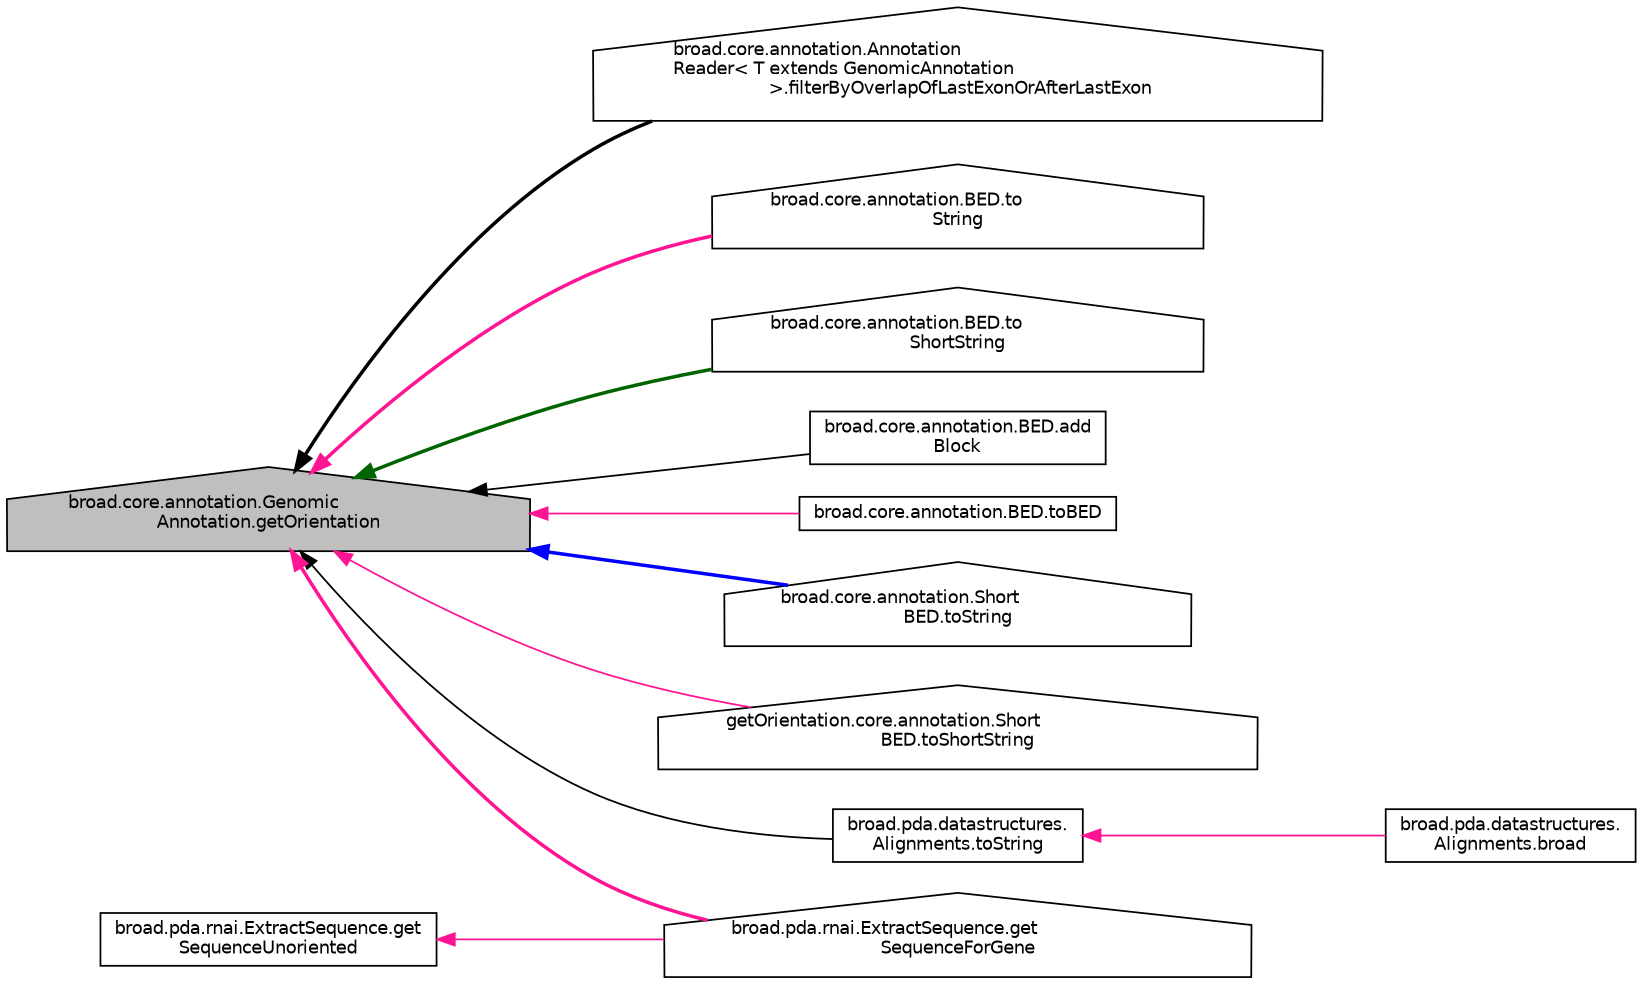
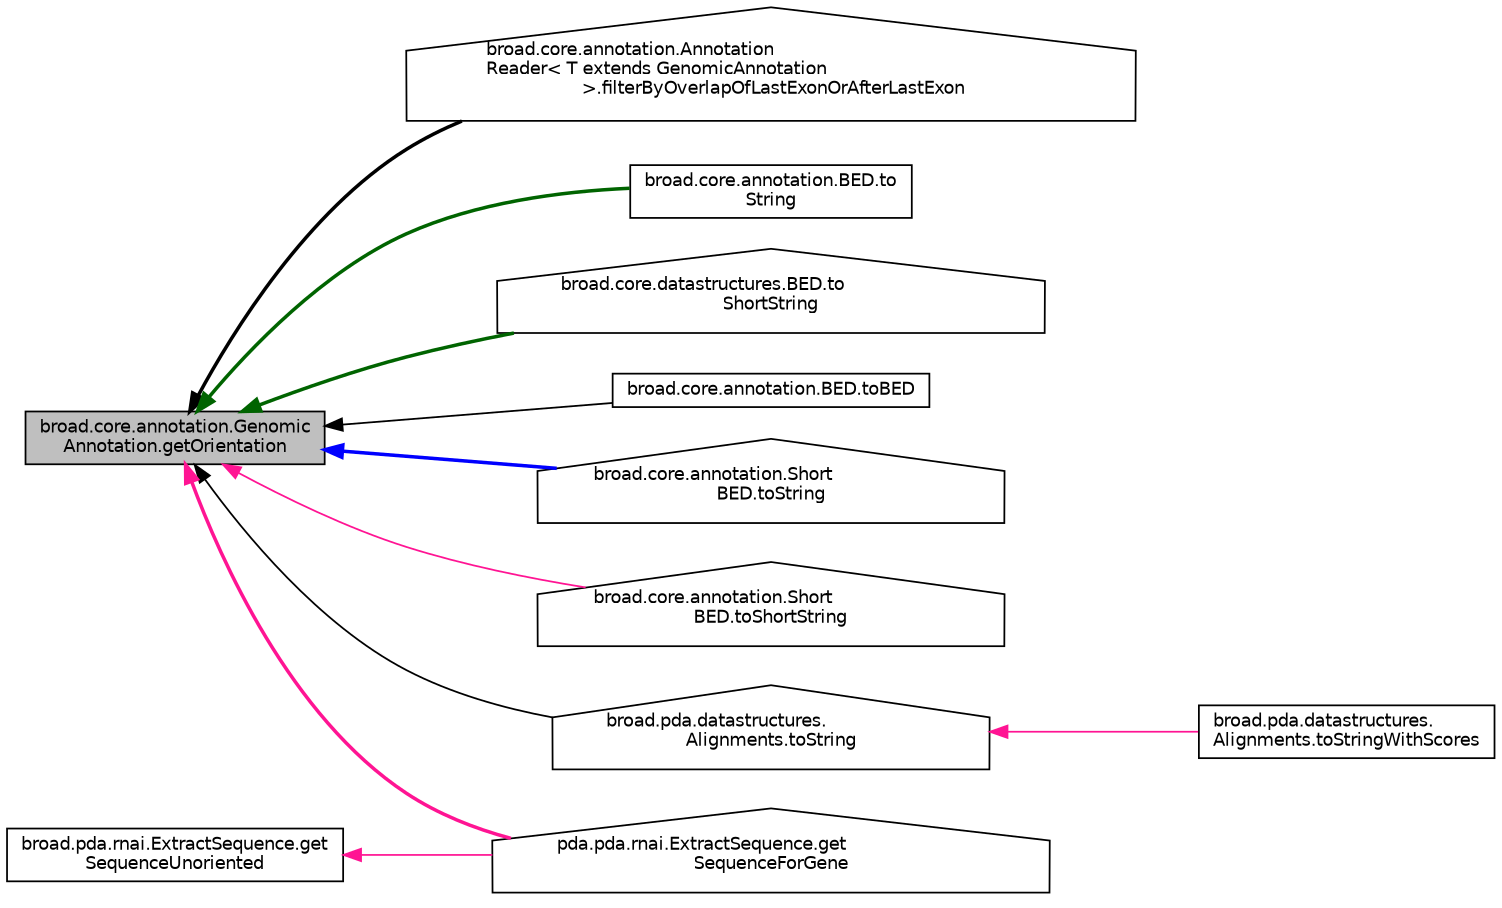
(958, 211) -> (771, 192)
(503, 321) -> (393, 240)
(958, 334) -> (771, 295)
(958, 438) -> none
(269, 514) -> (175, 438)
(673, 514) -> (477, 414)
(958, 732) -> (771, 609)
(958, 836) -> (771, 732)
(1511, 836) -> (1347, 732)
(958, 939) -> (771, 855)
